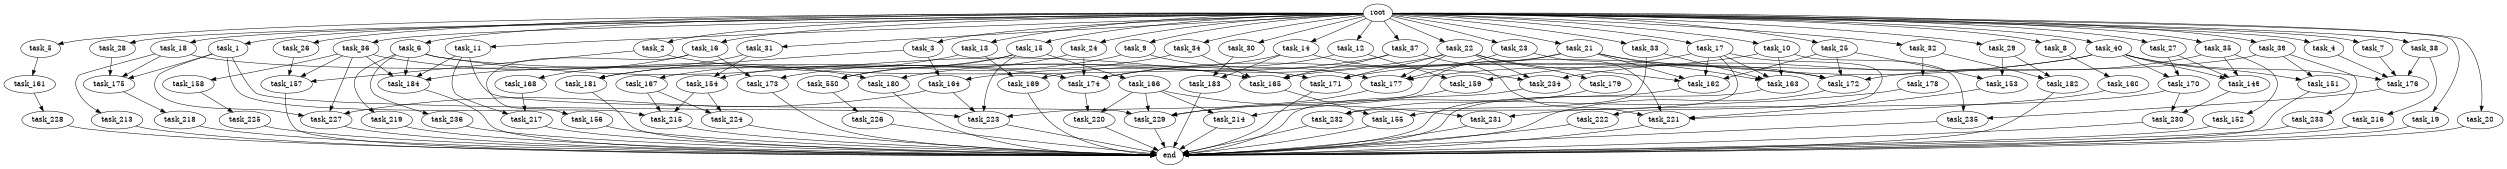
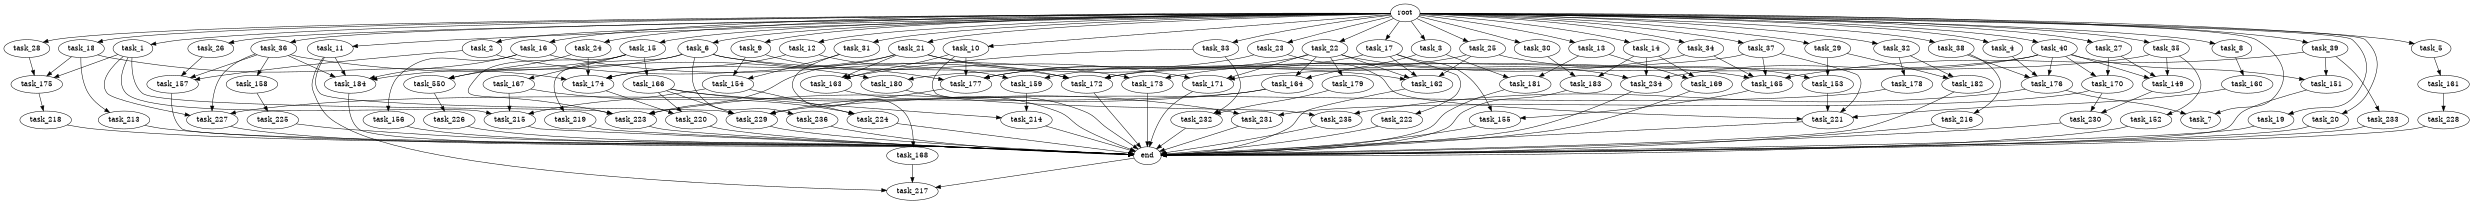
(2386, 64) -> (2135, 103)
(1744, 65) -> none
(847, 148) -> (1037, 172)
